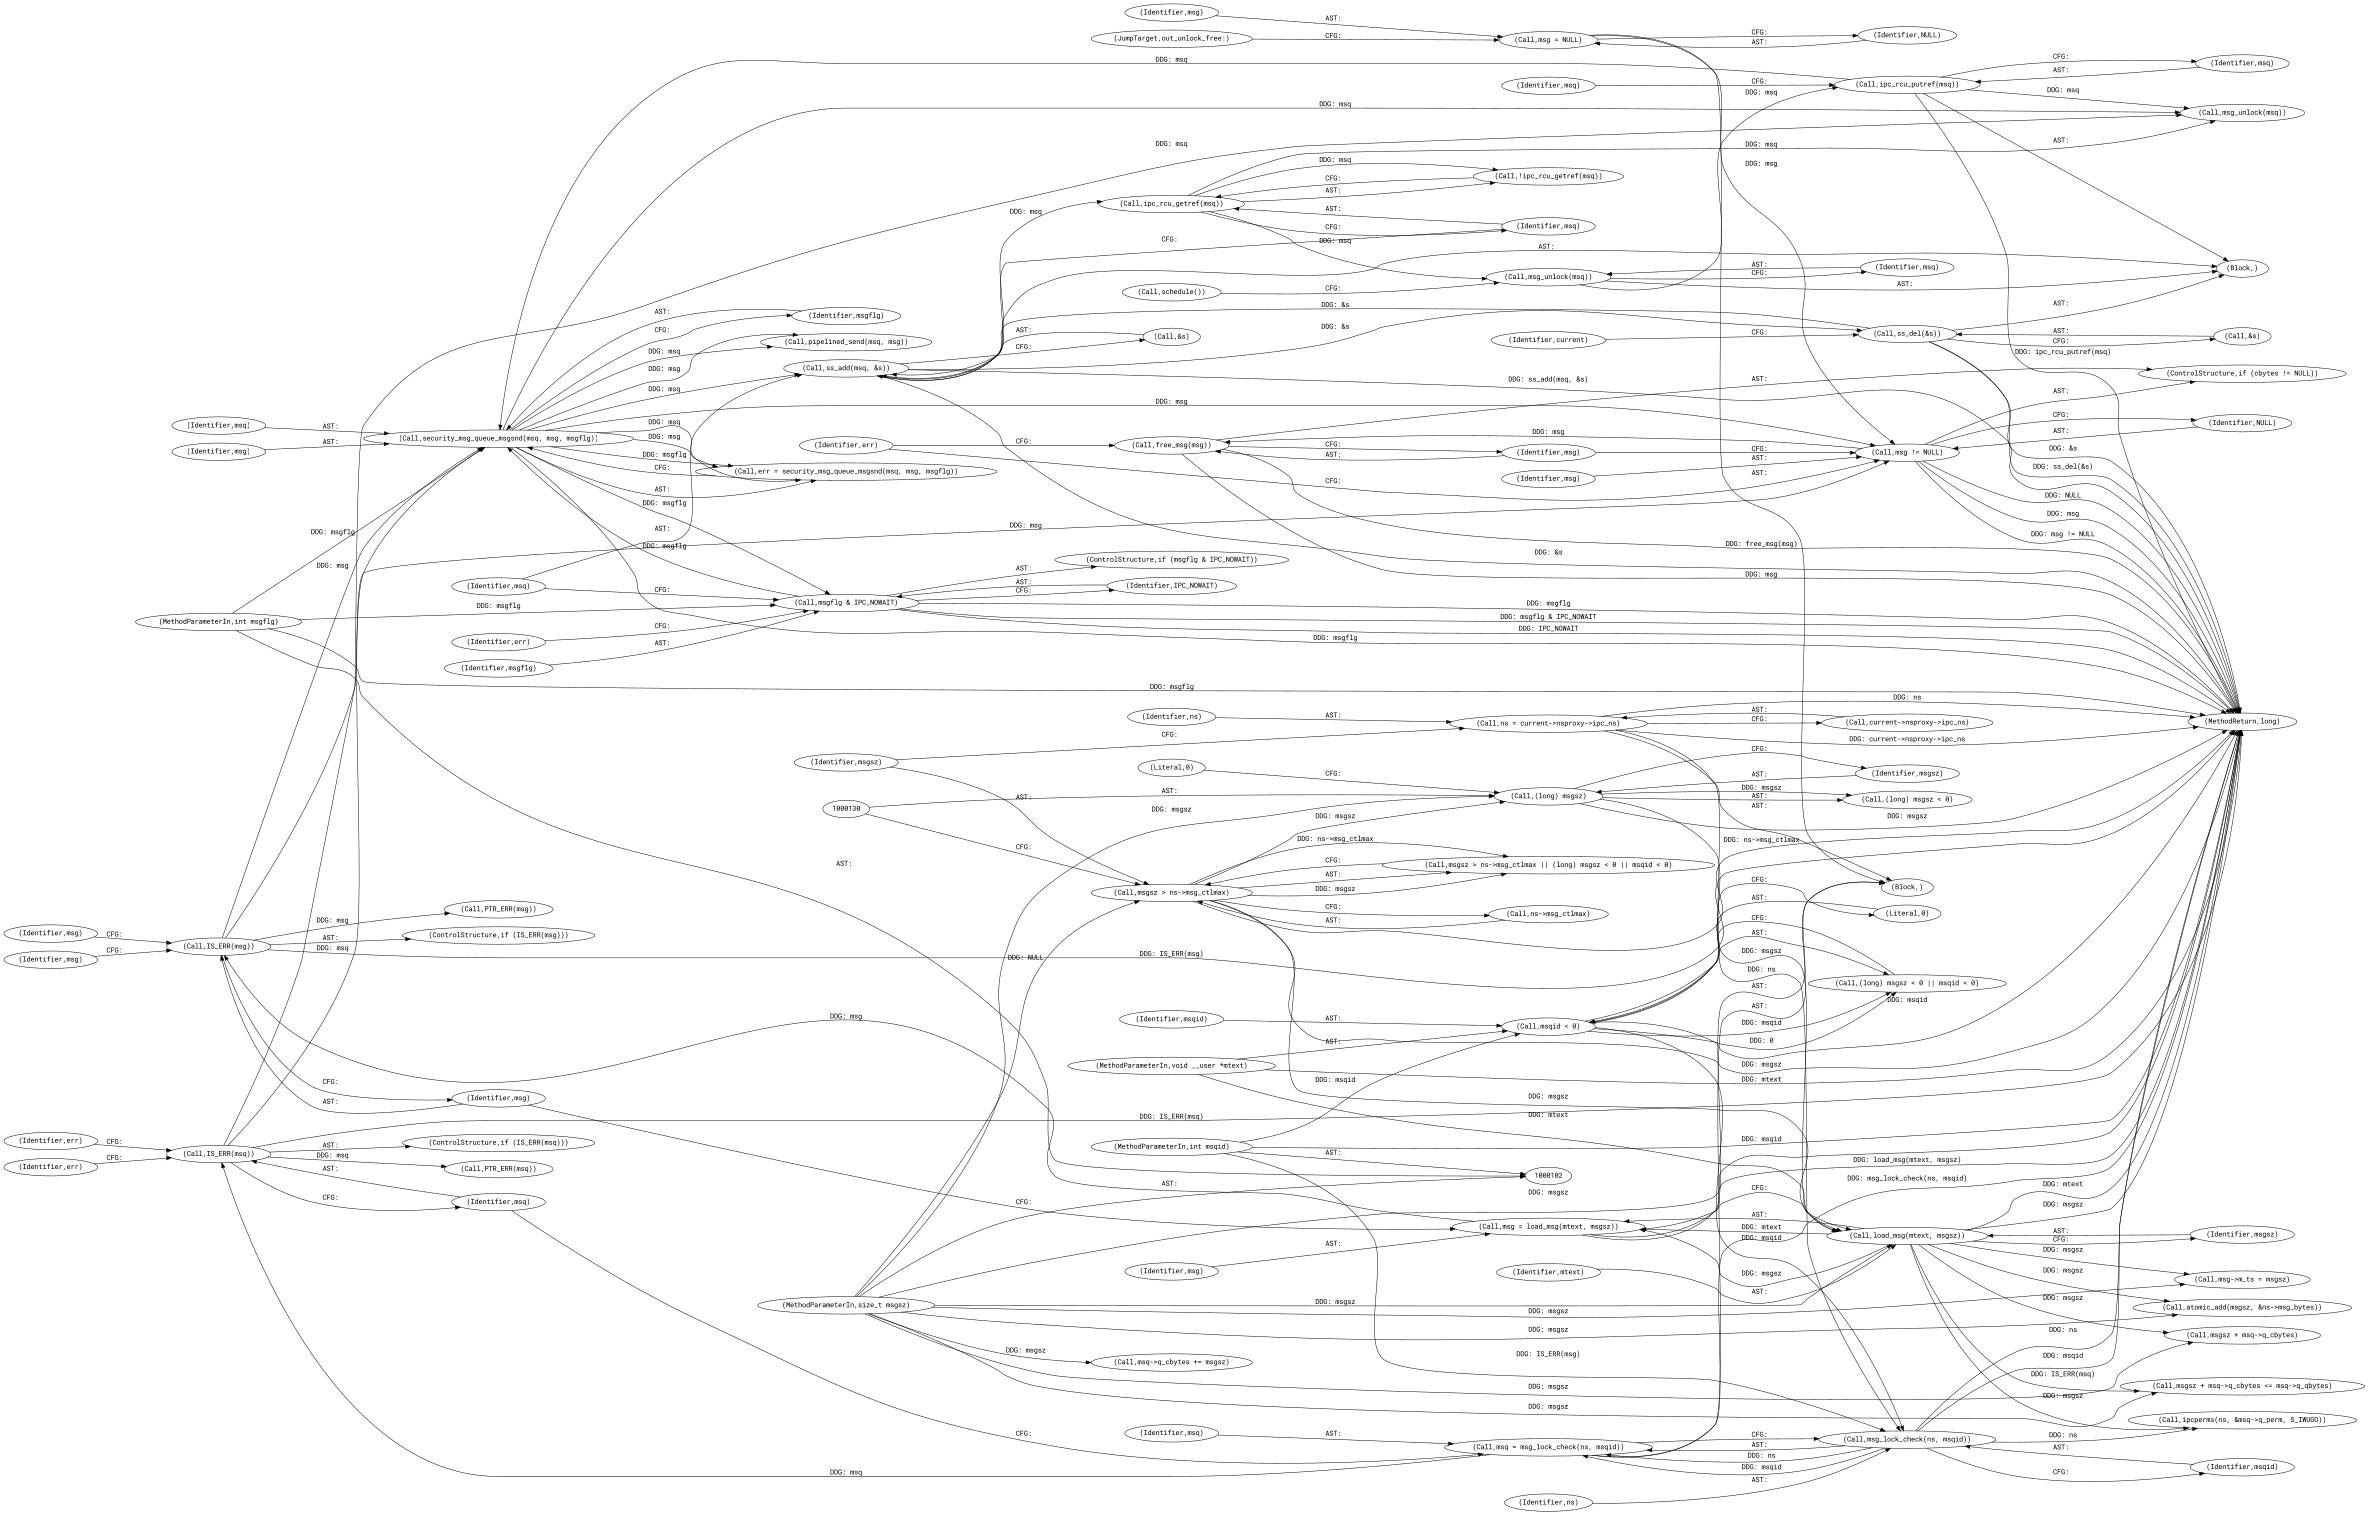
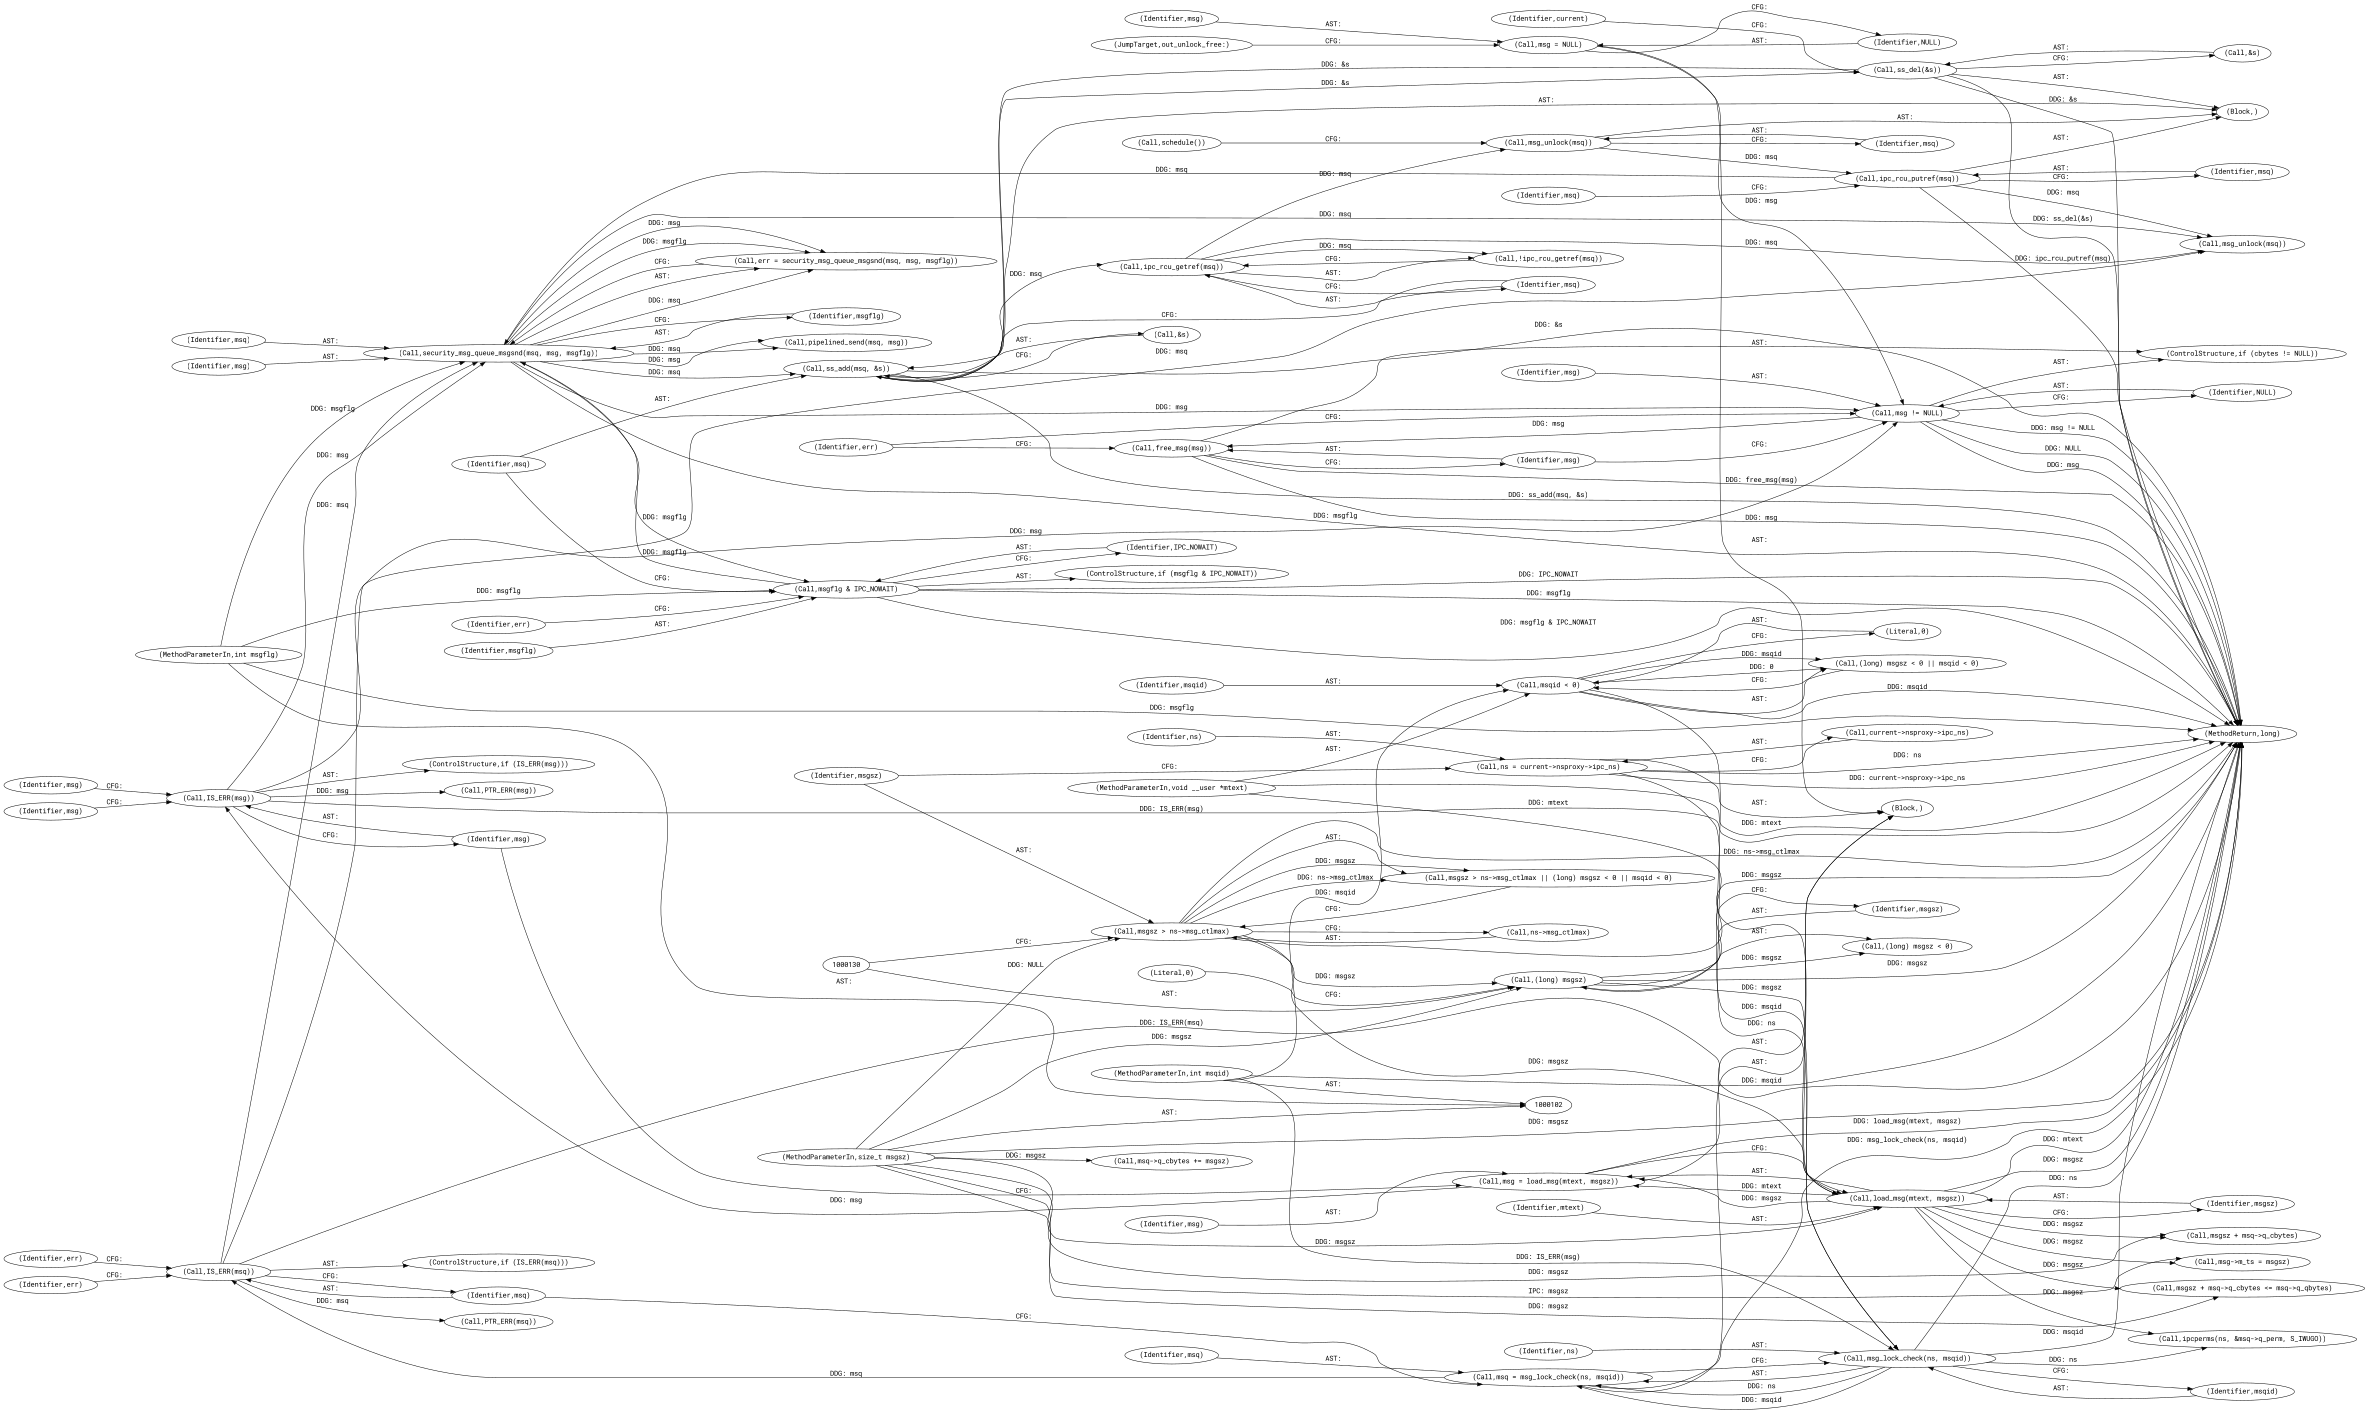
(2242, 1308) -> none
(1548, 1311) -> (1548, 1292)
(2063, 1374) -> (2063, 1265)
